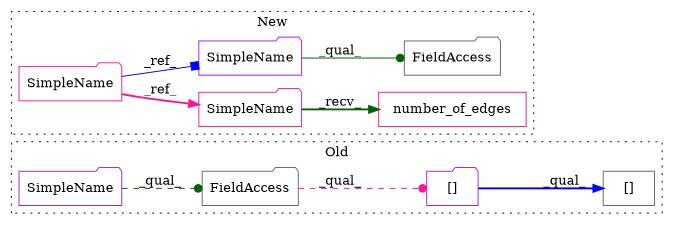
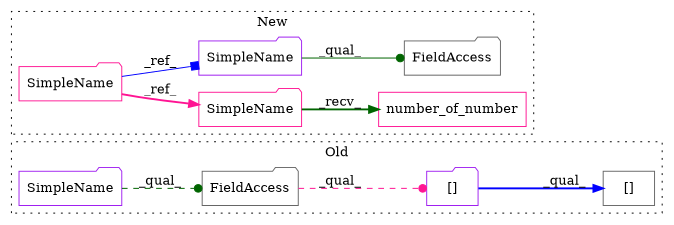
(452, 109) -> (452, 109)
